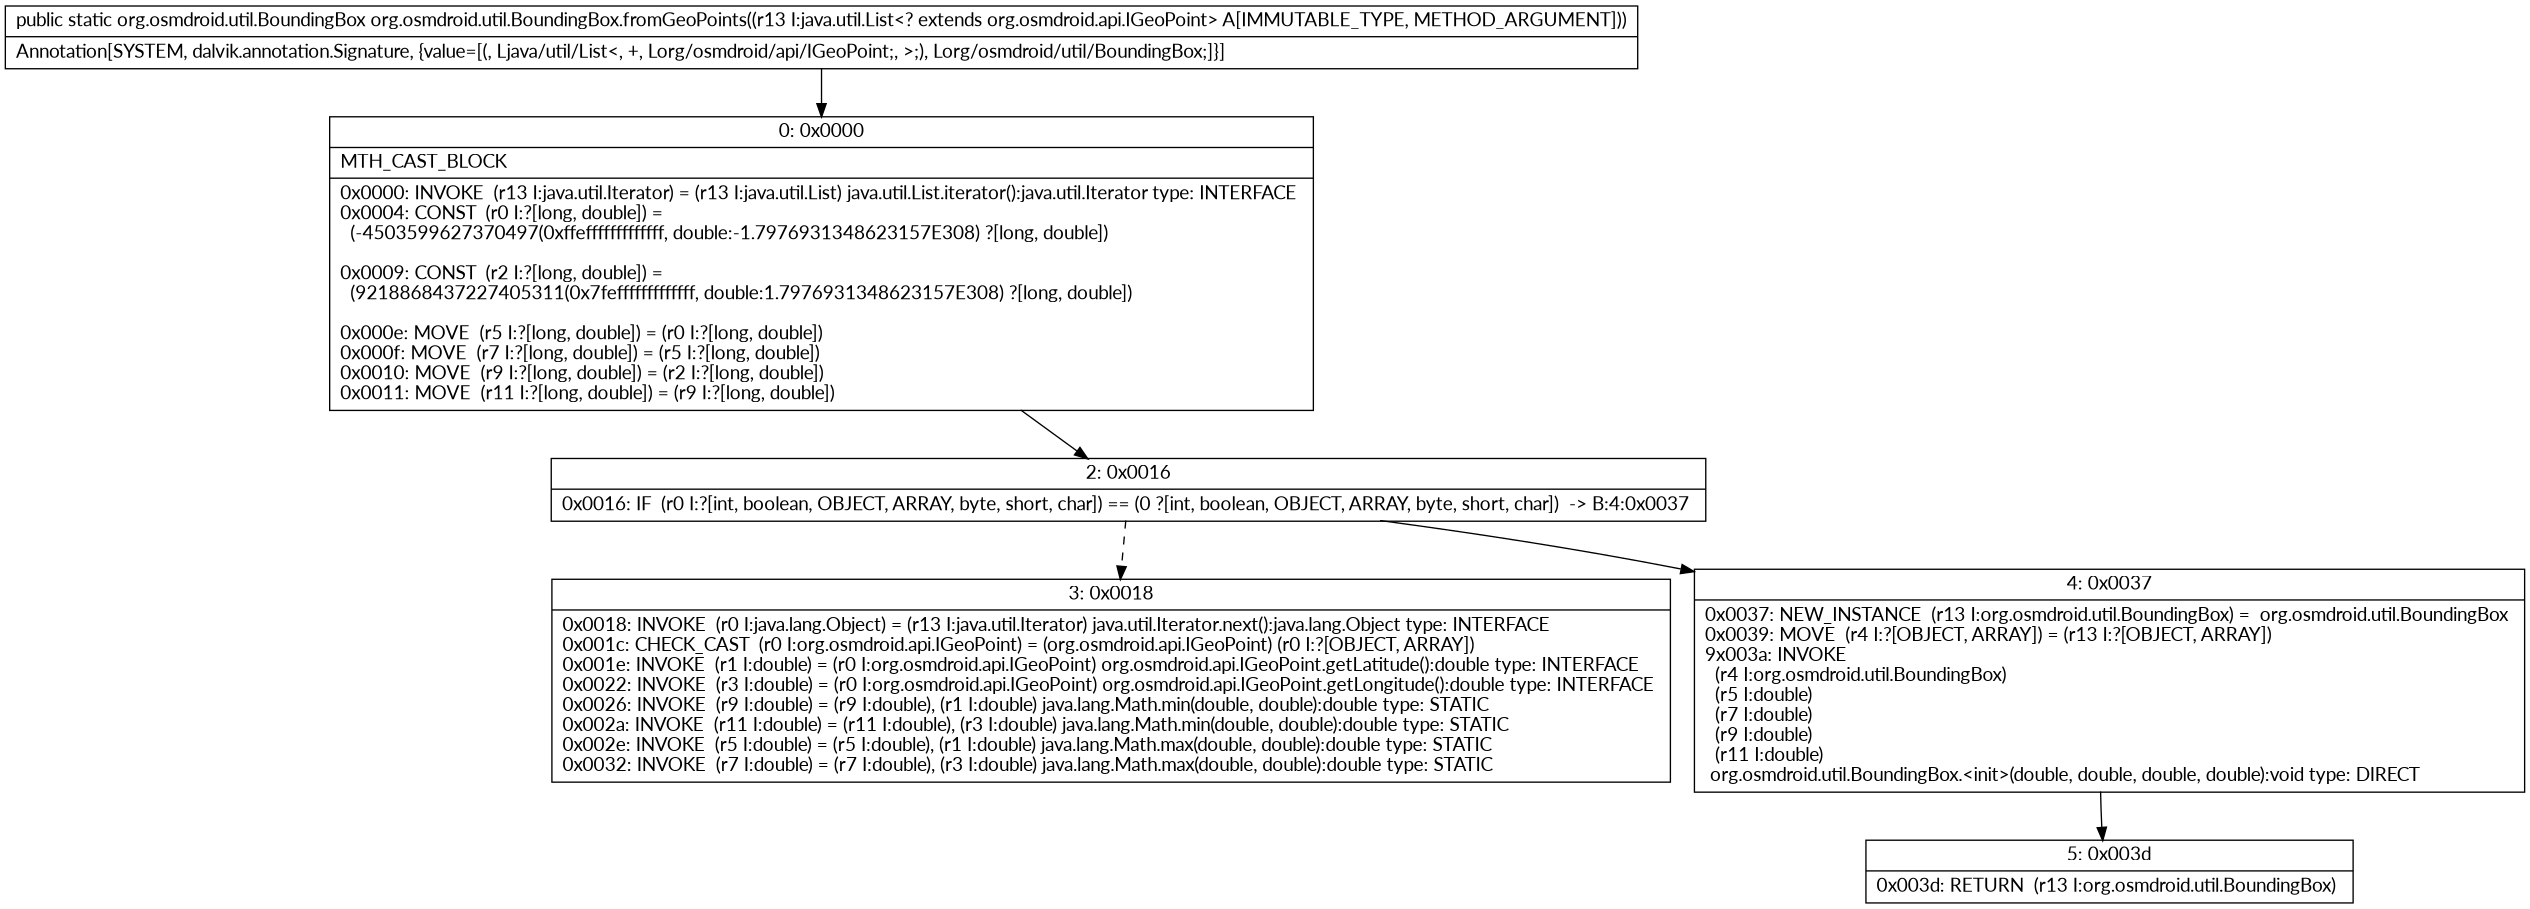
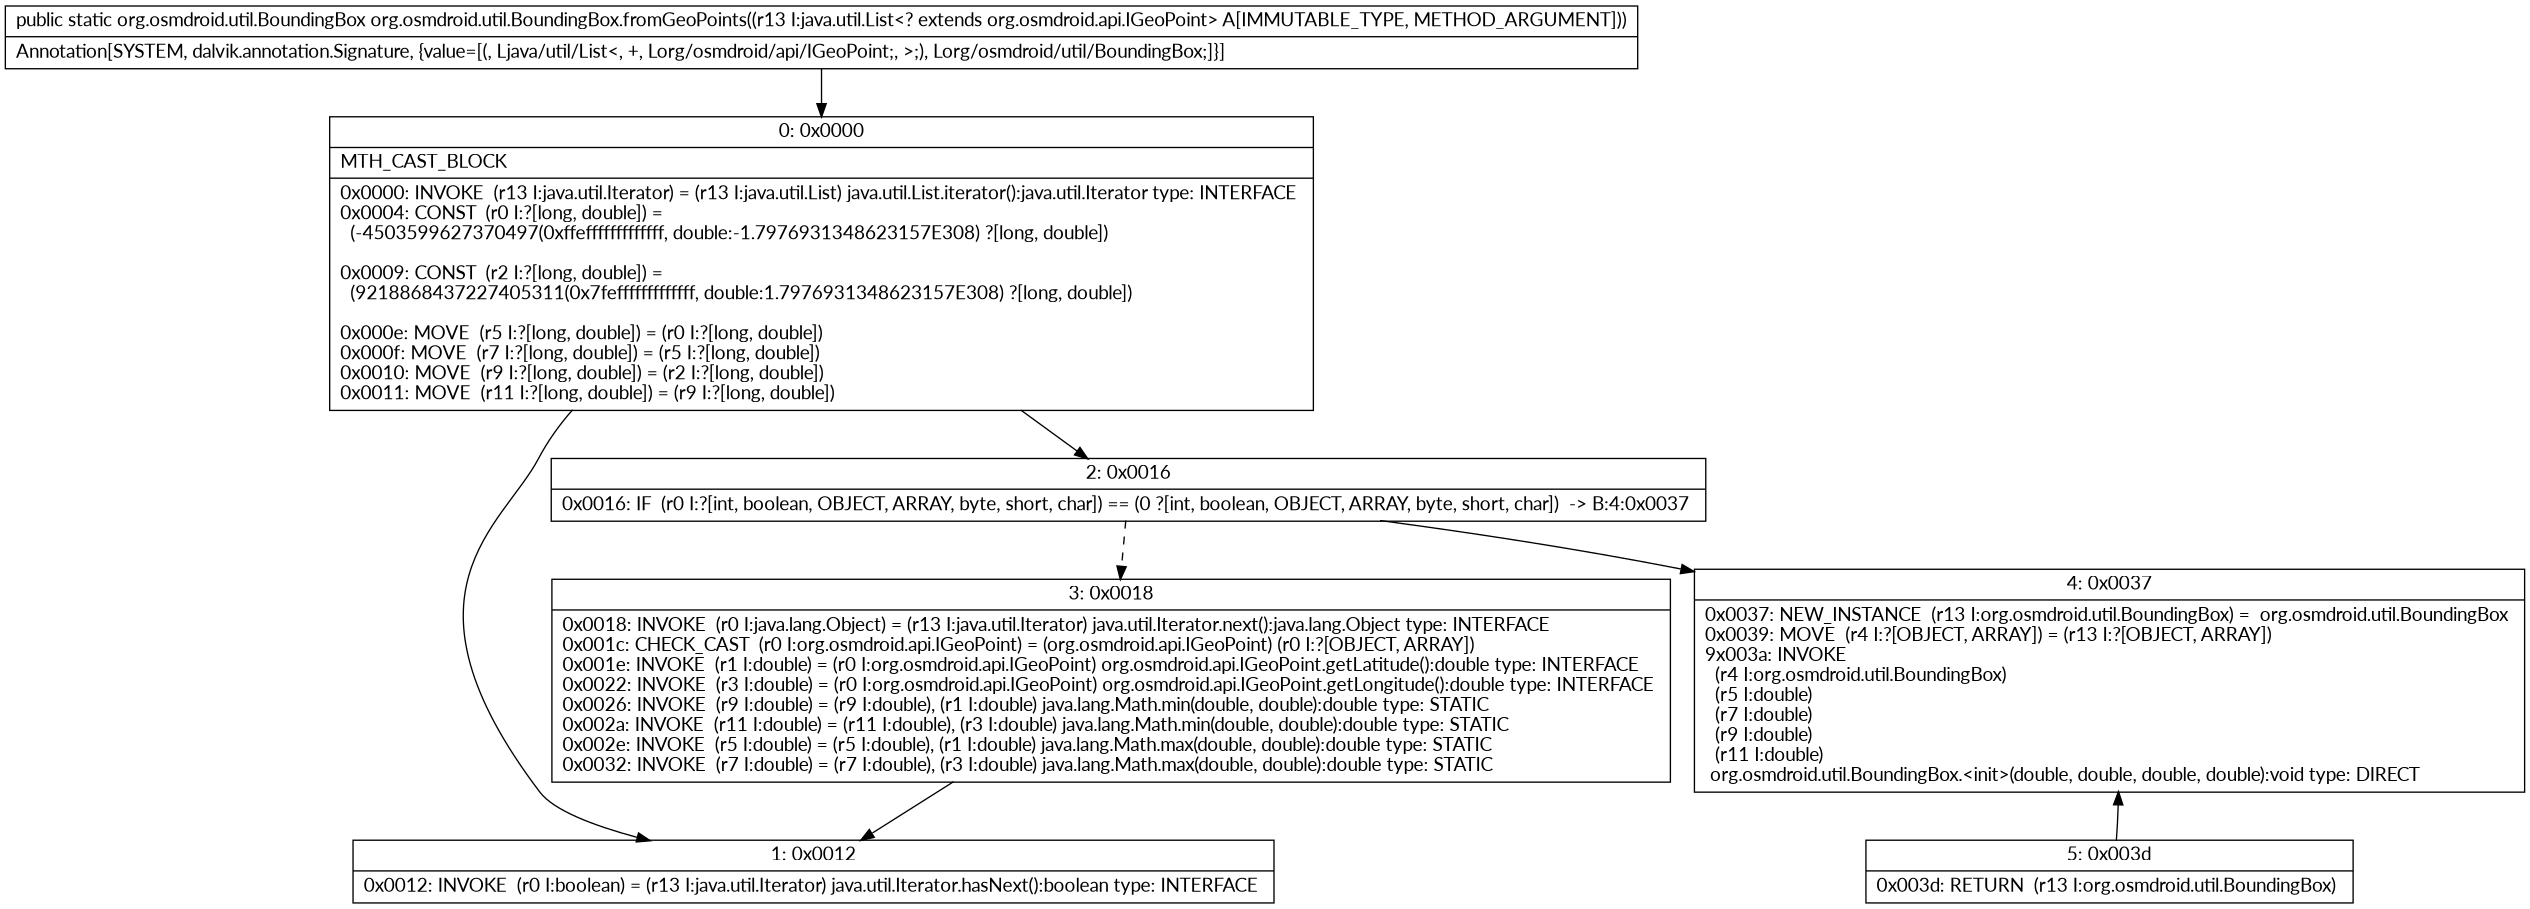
(2101, 809) -> (2117, 823)
none -> (814, 872)
